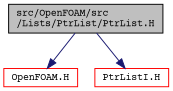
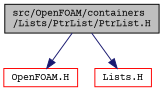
(86, 19) -> (82, 19)
(132, 78) -> (123, 78)
